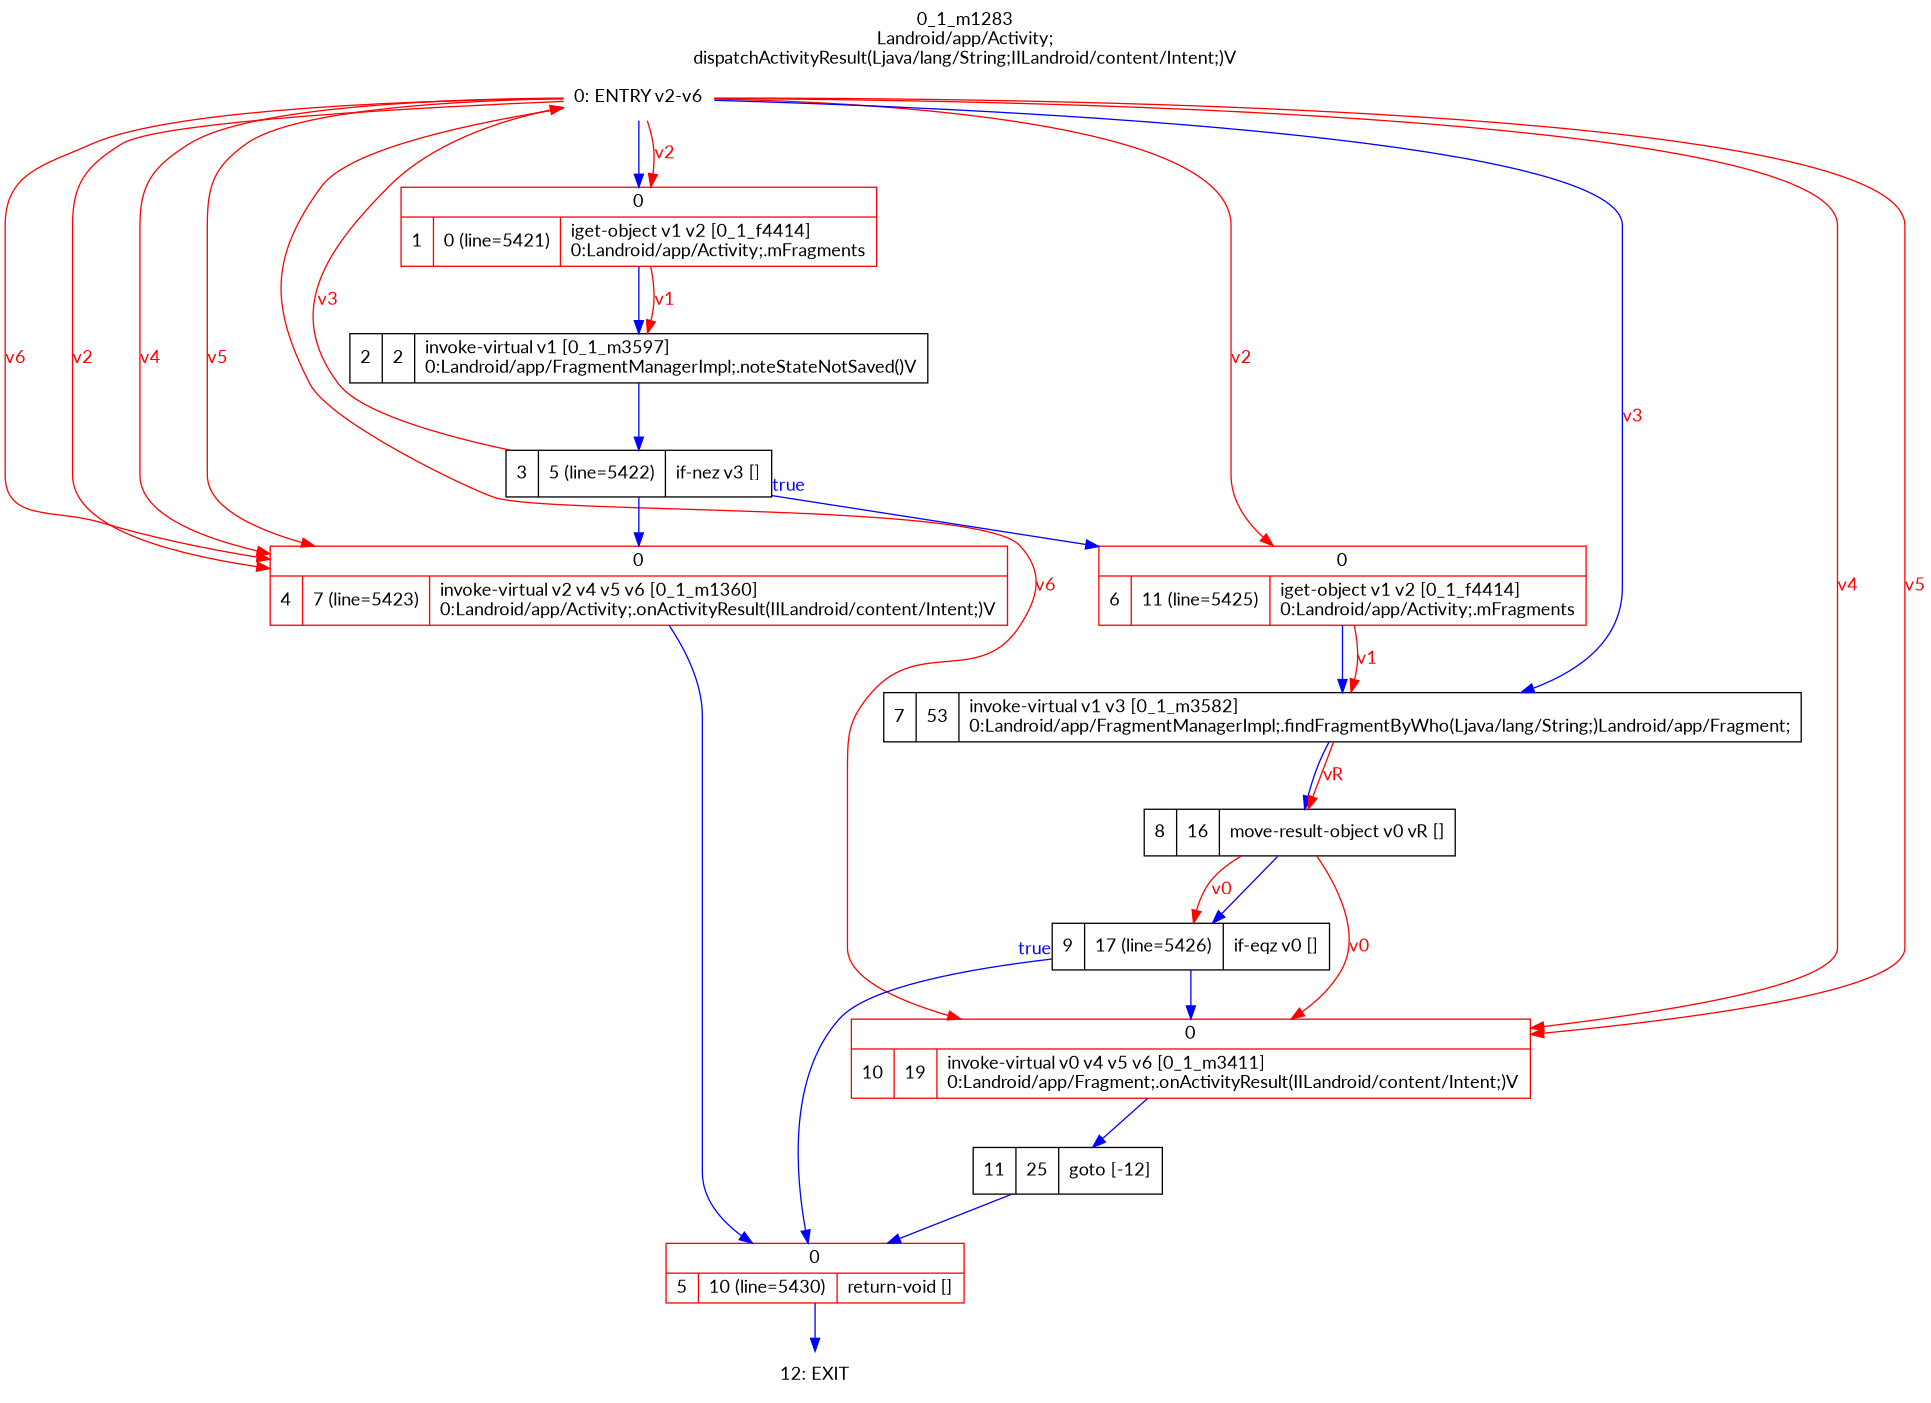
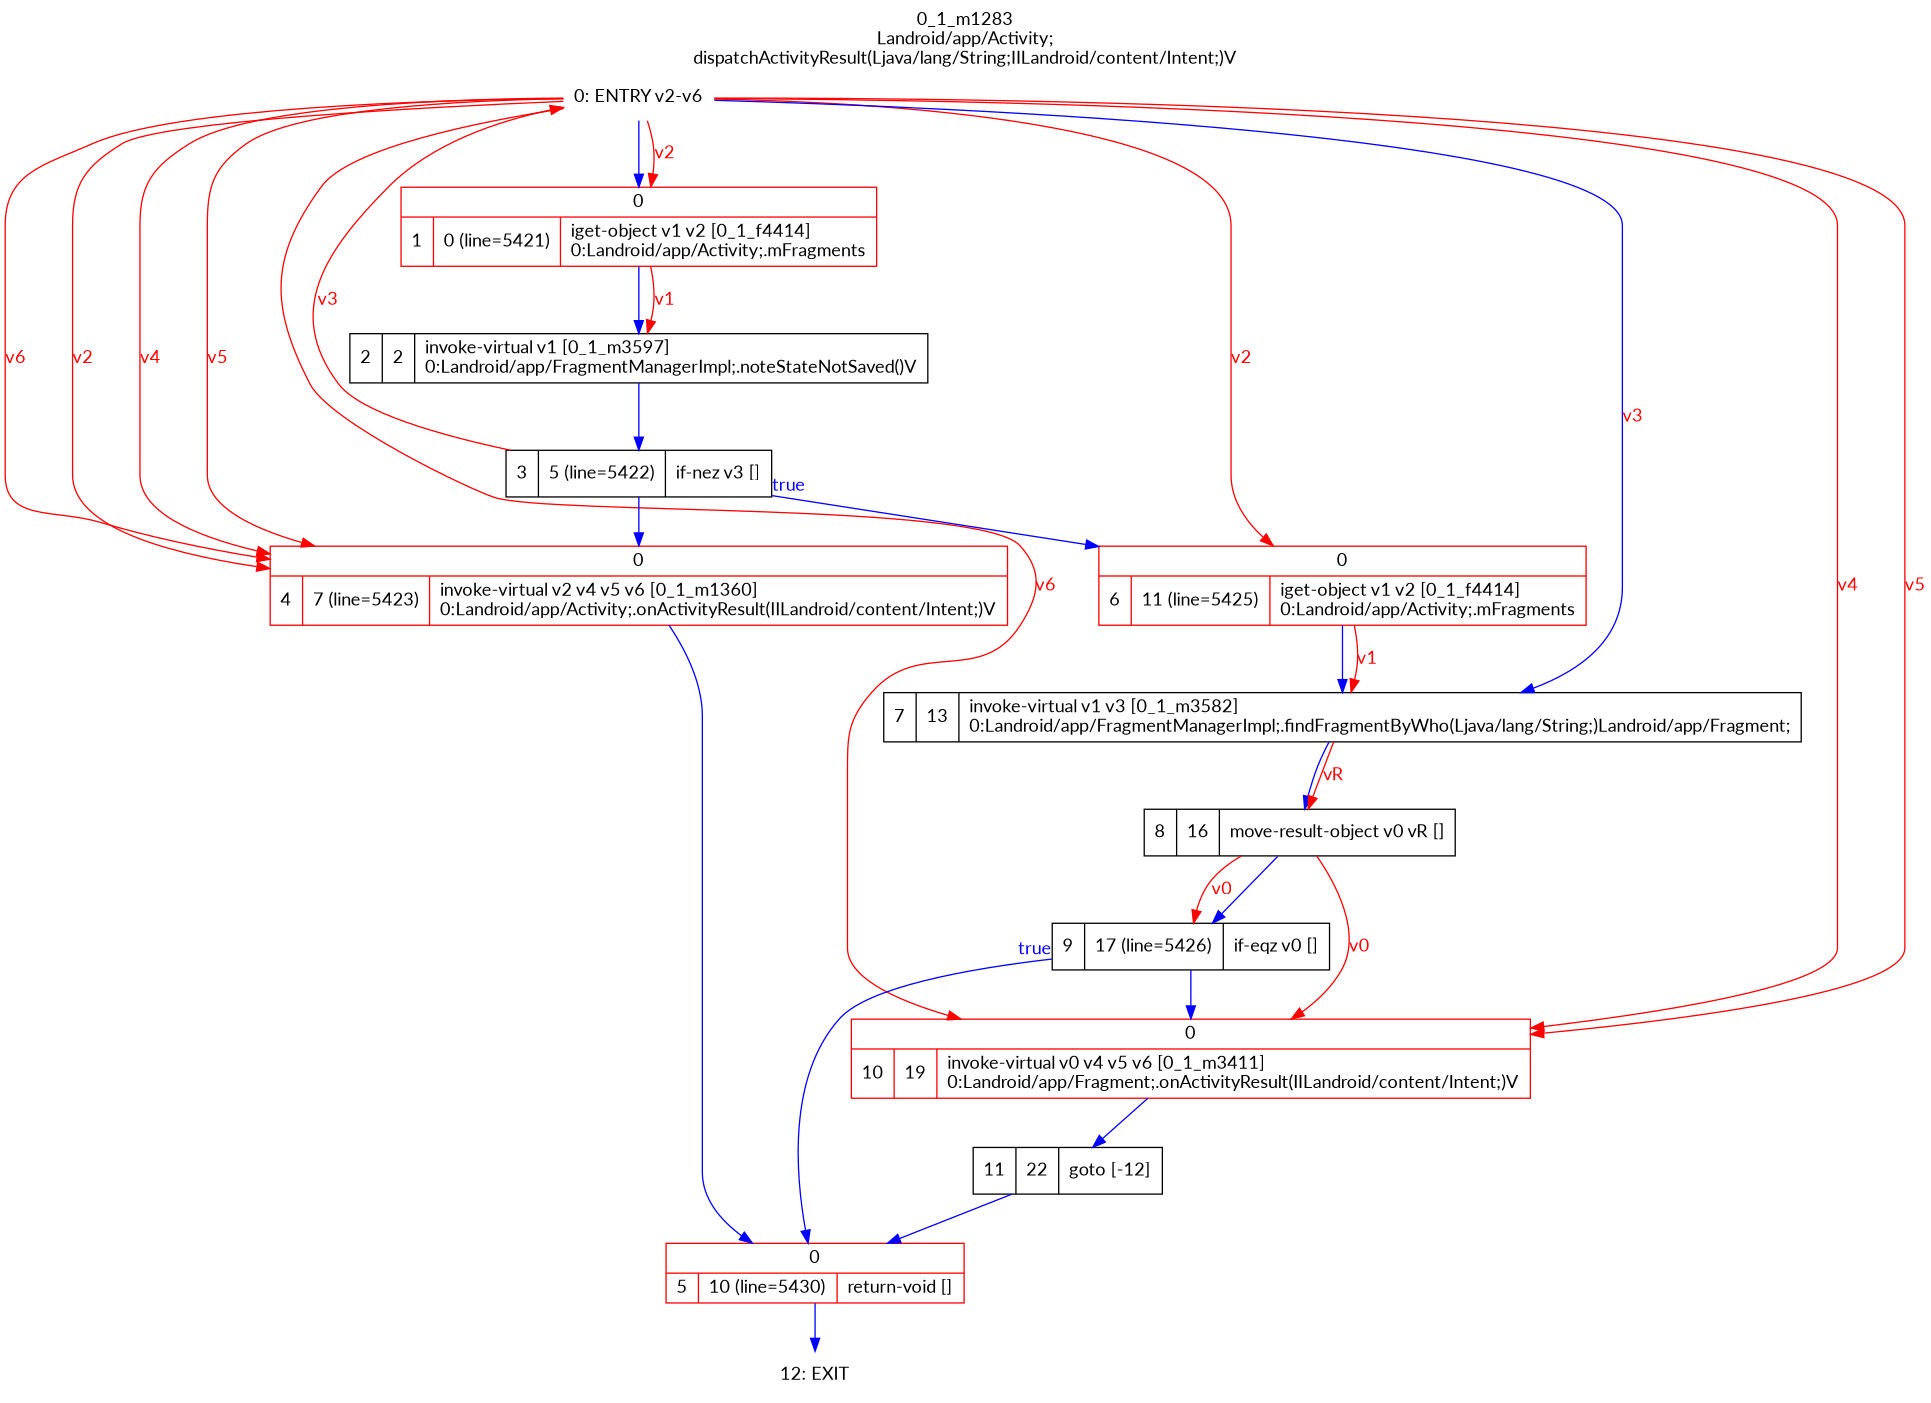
(938, 717) -> (938, 717)
(1037, 1170) -> (1037, 1170)
